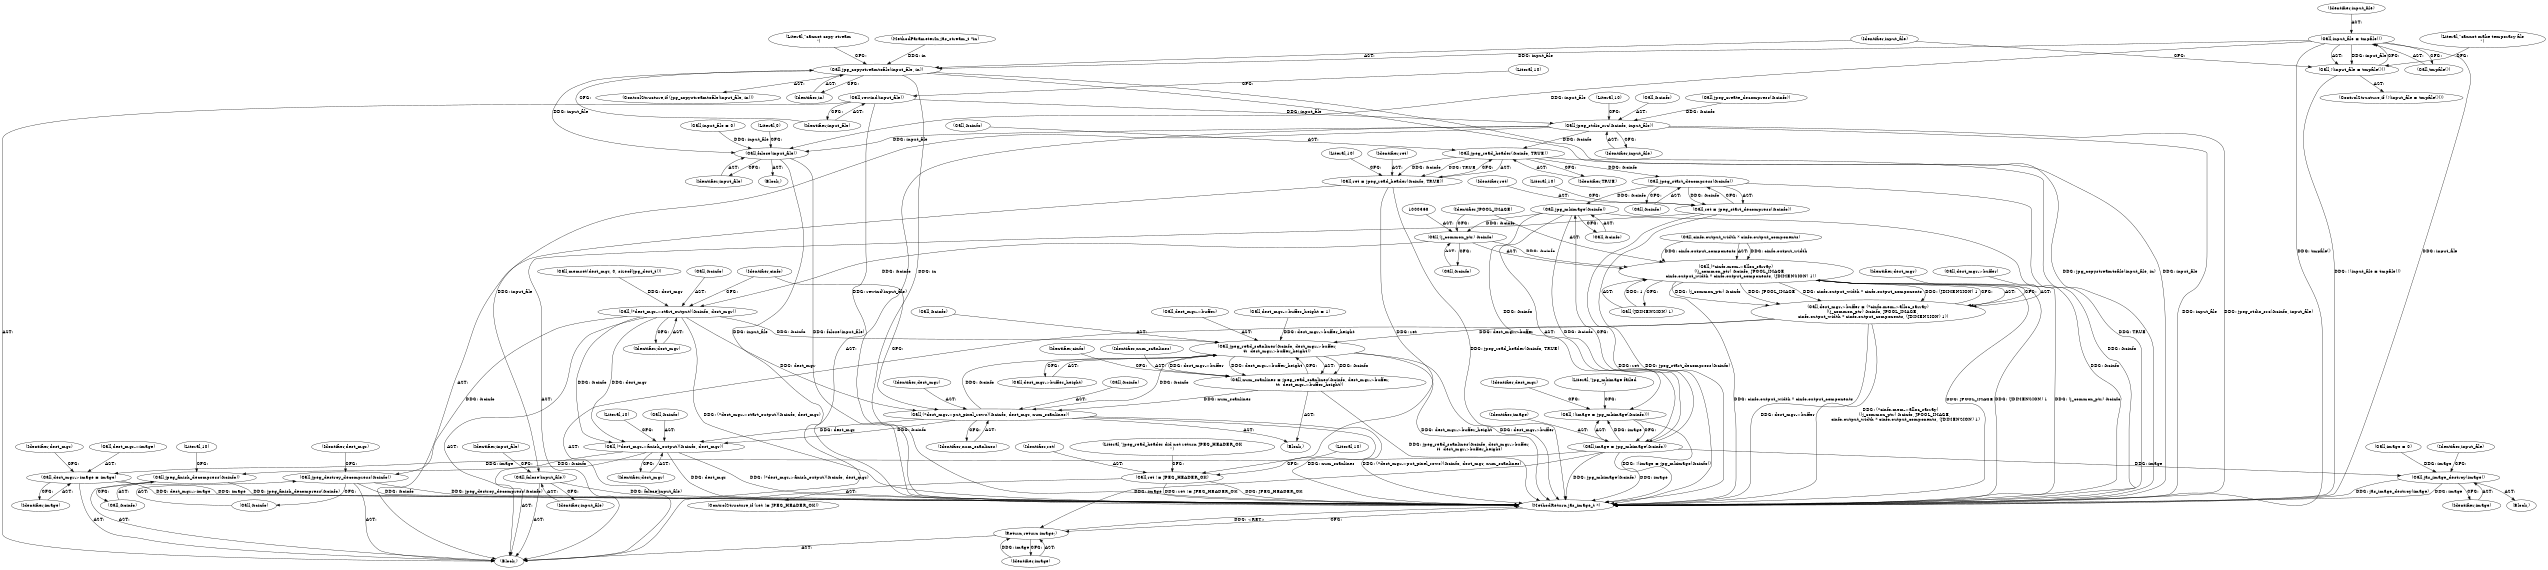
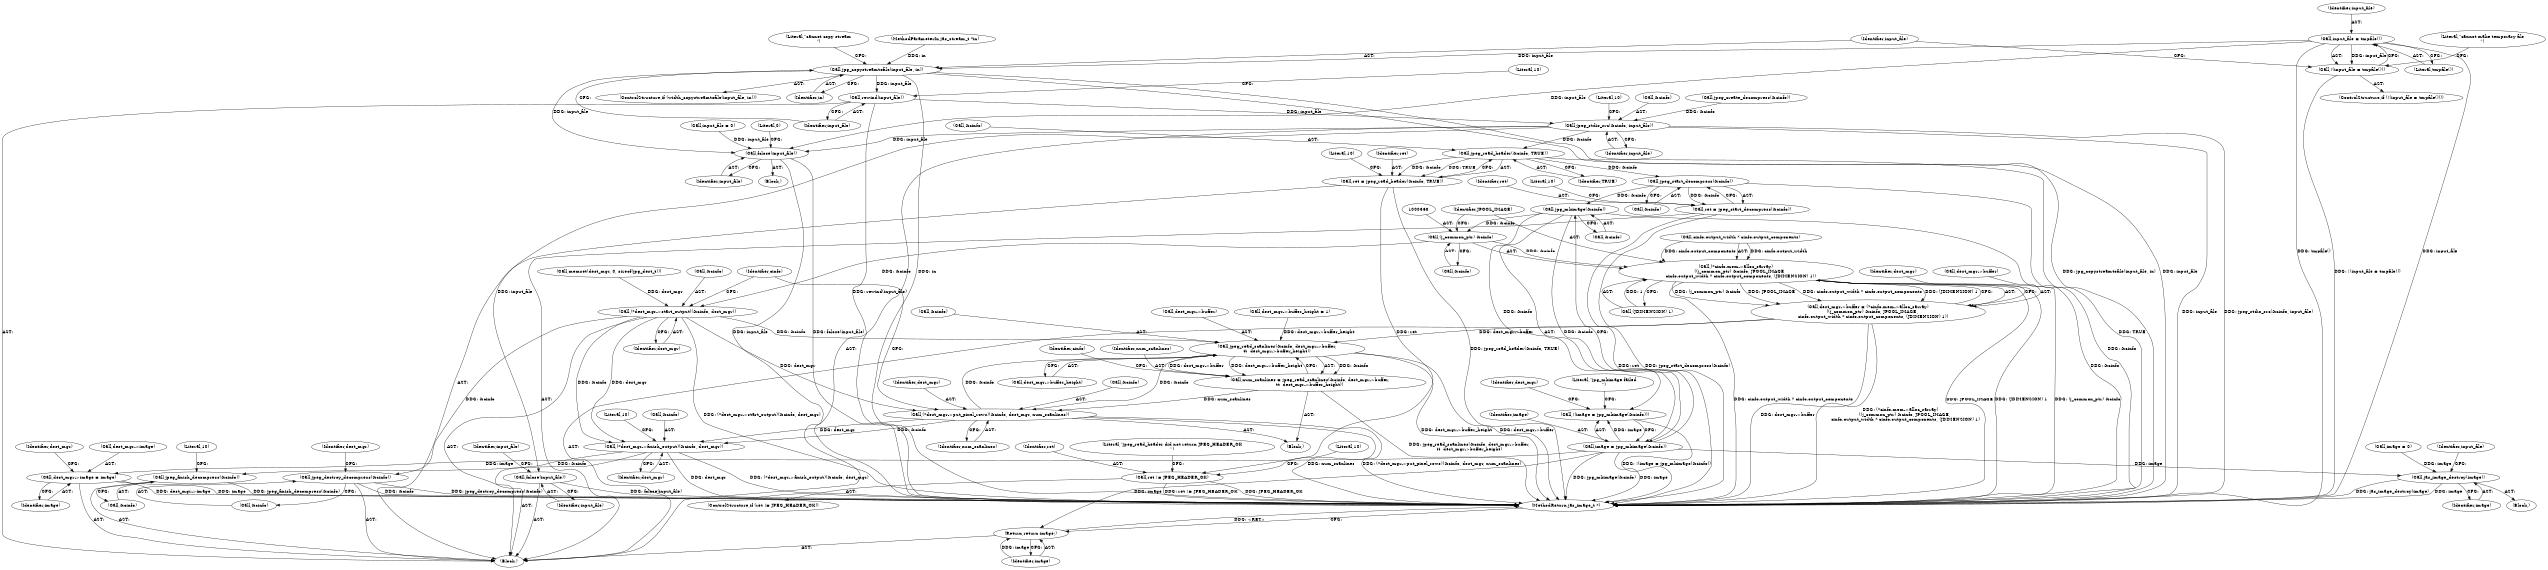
(2434, 70) -> (2434, 70)
none -> (877, 82)
(688, 98) -> (688, 98)
